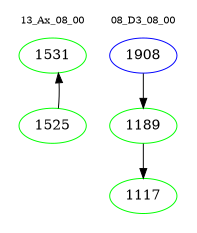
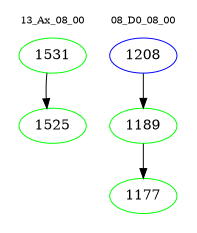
(143, 21) -> (143, 21)
(143, 56) -> (143, 56)
(59, 96) -> (46, 86)
(143, 196) -> (143, 196)
